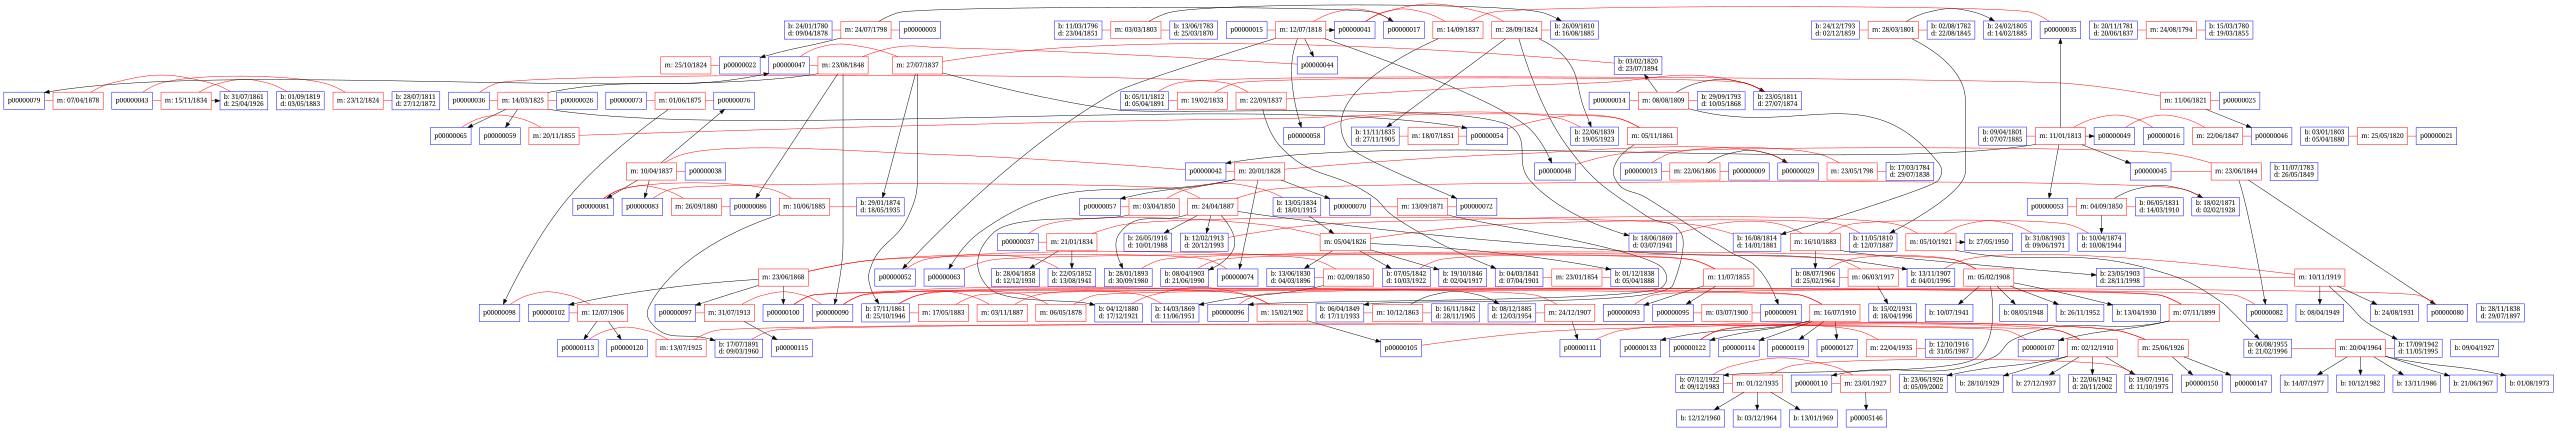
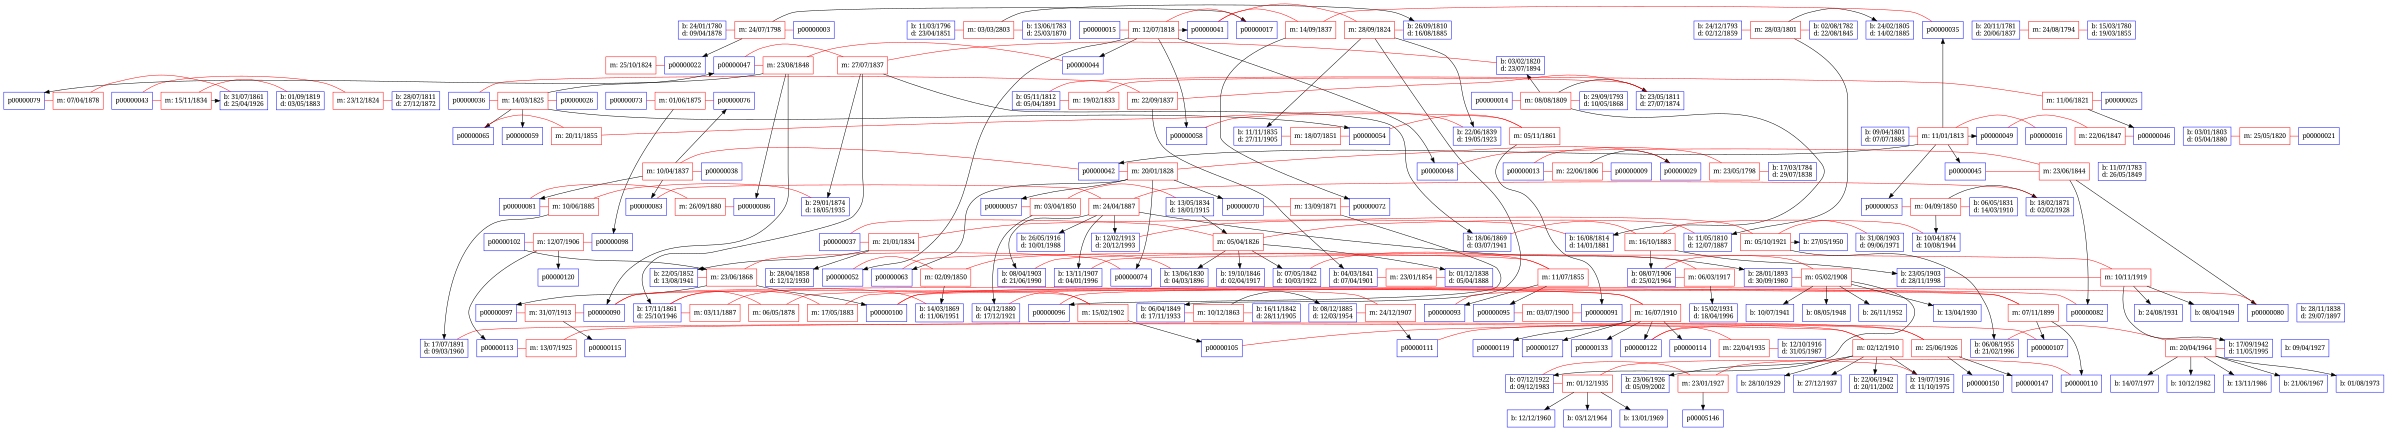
(1136, 30) -> (989, 30)
(665, 288) -> (613, 261)
